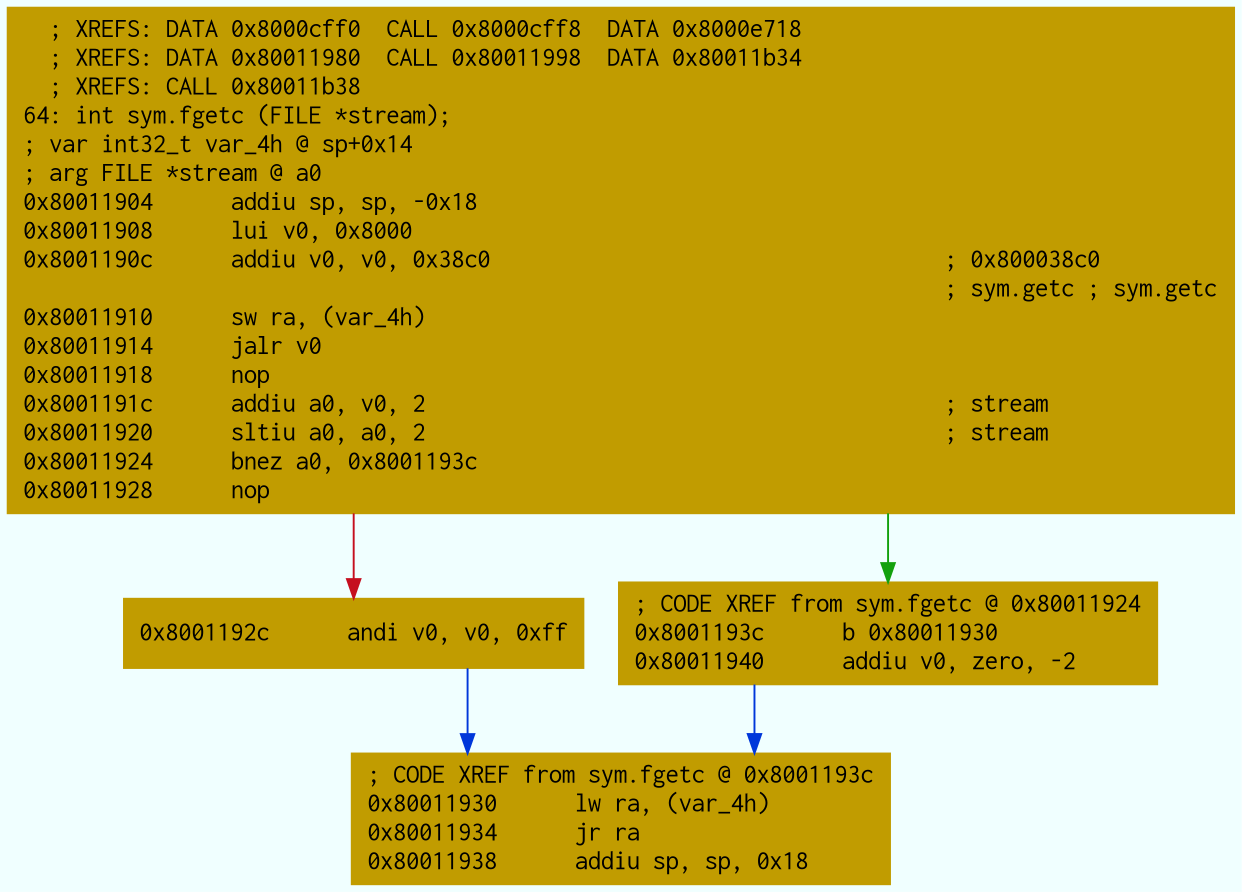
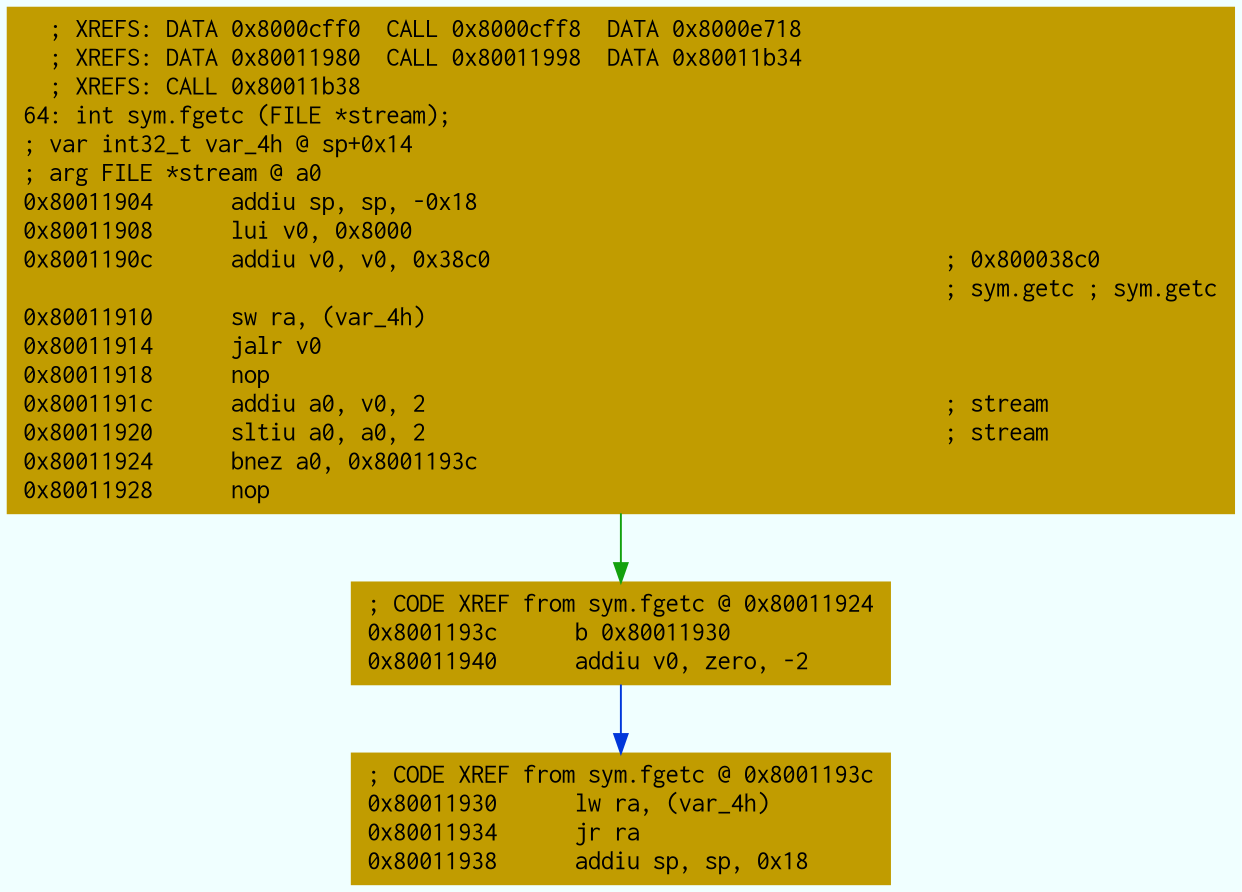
(354, 633) -> none
